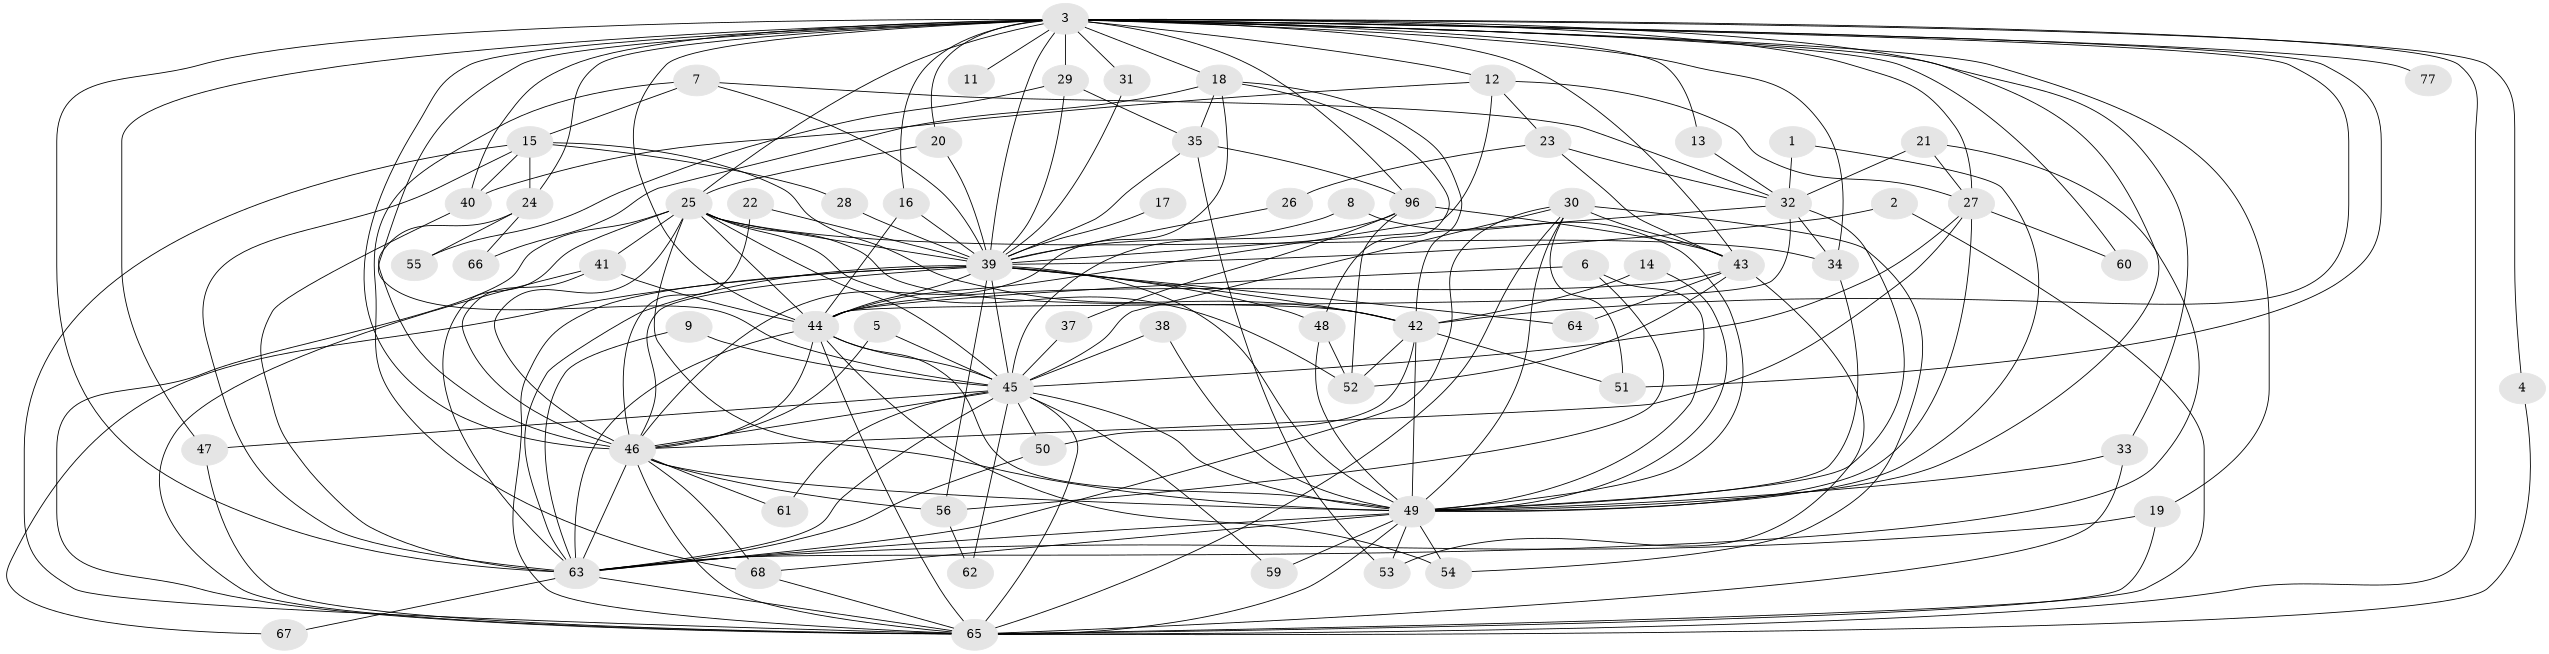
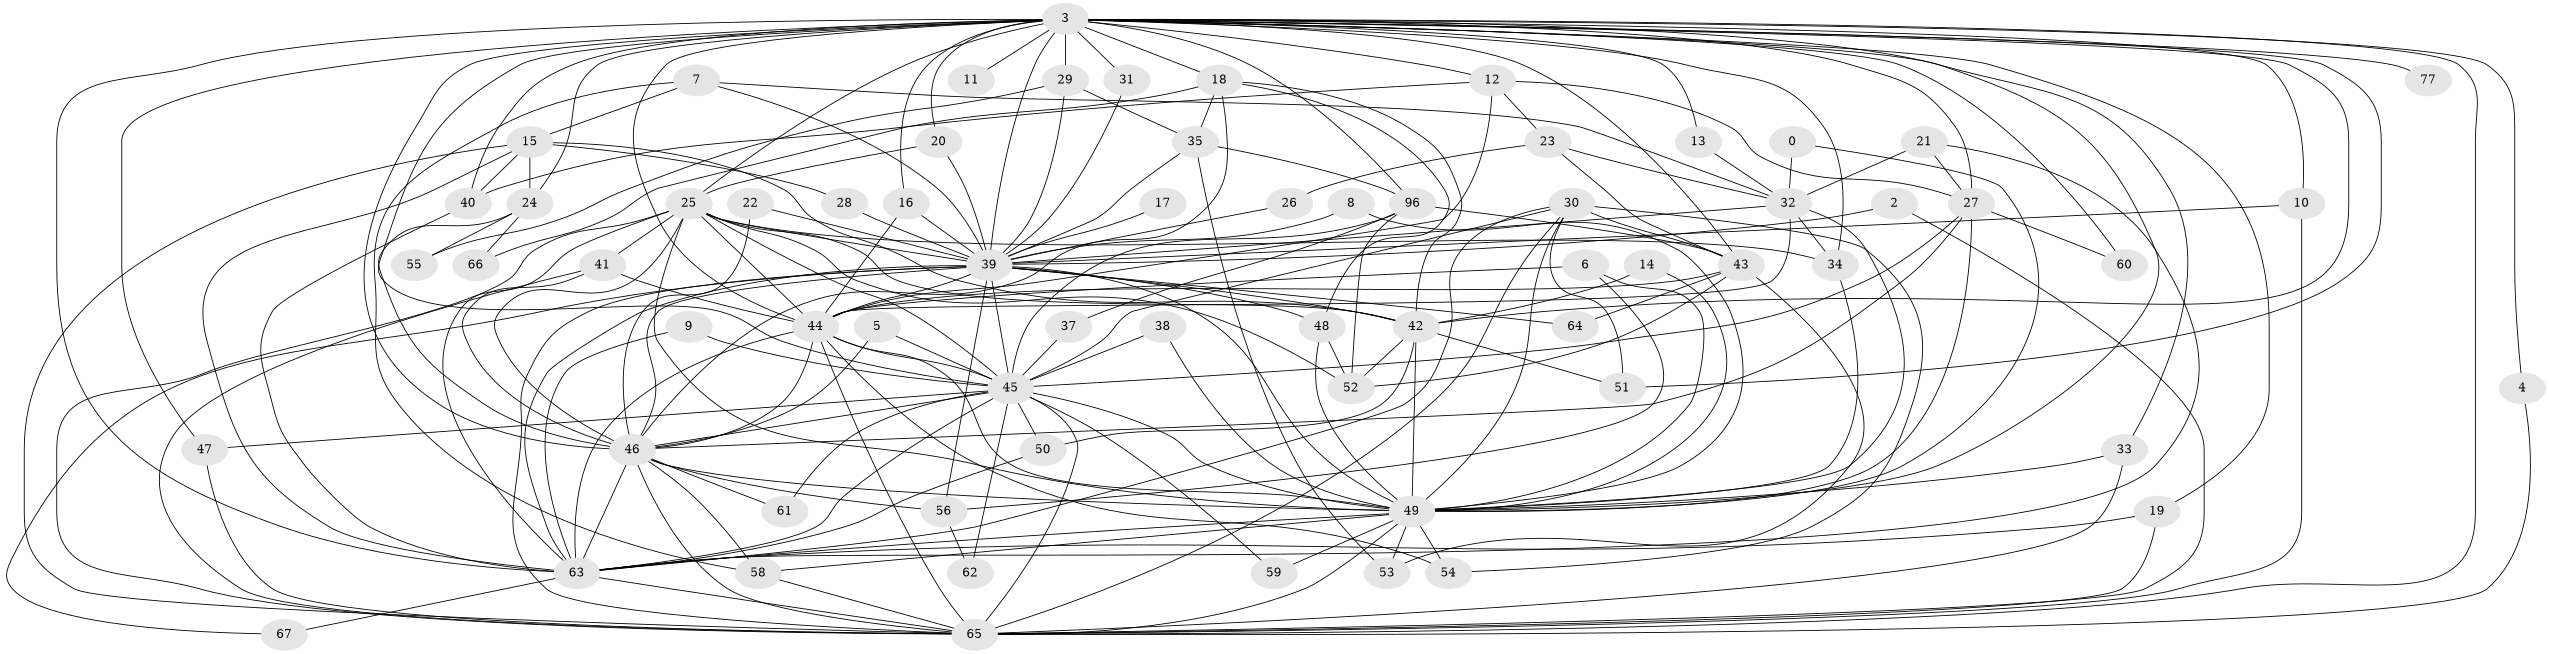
(1793, 142) -> (1793, 142)
none -> (2302, 204)
(758, 573) -> (758, 573)
